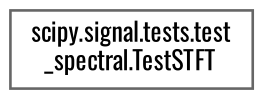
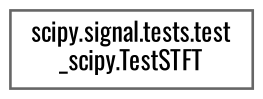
(132, 50) -> (132, 50)
